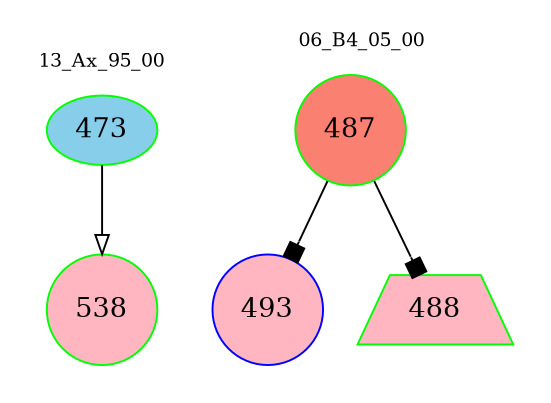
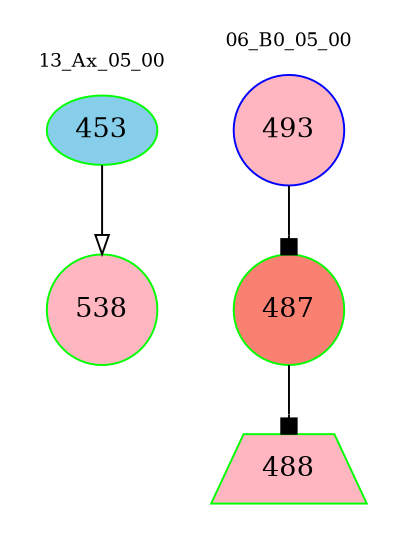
(362, 41) -> (289, 41)
(102, 62) -> (102, 62)
(102, 130) -> (102, 130)
(313, 211) -> (289, 210)
